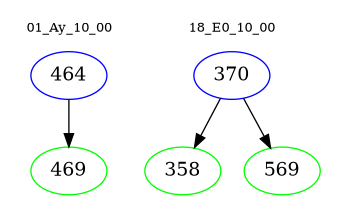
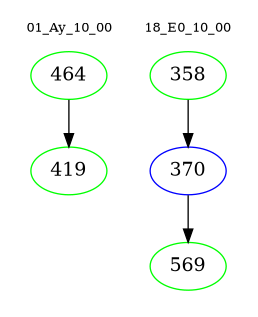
(69, 76) -> (69, 76)
(211, 117) -> (188, 117)
(69, 171) -> (69, 171)
